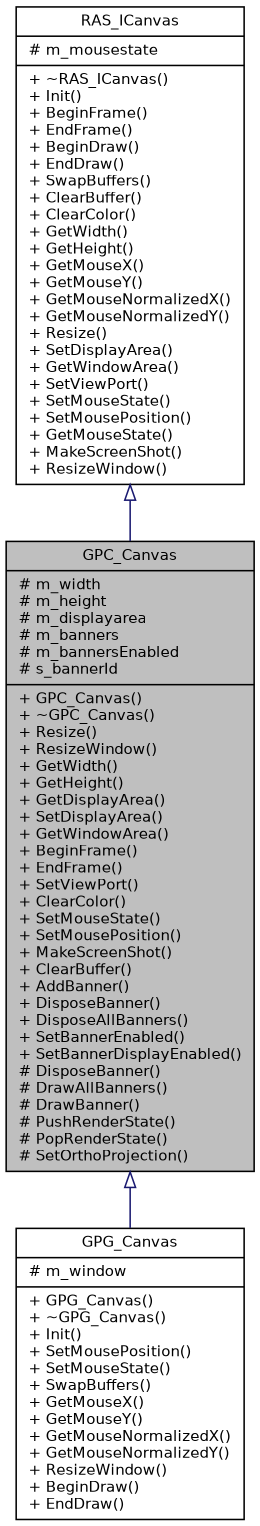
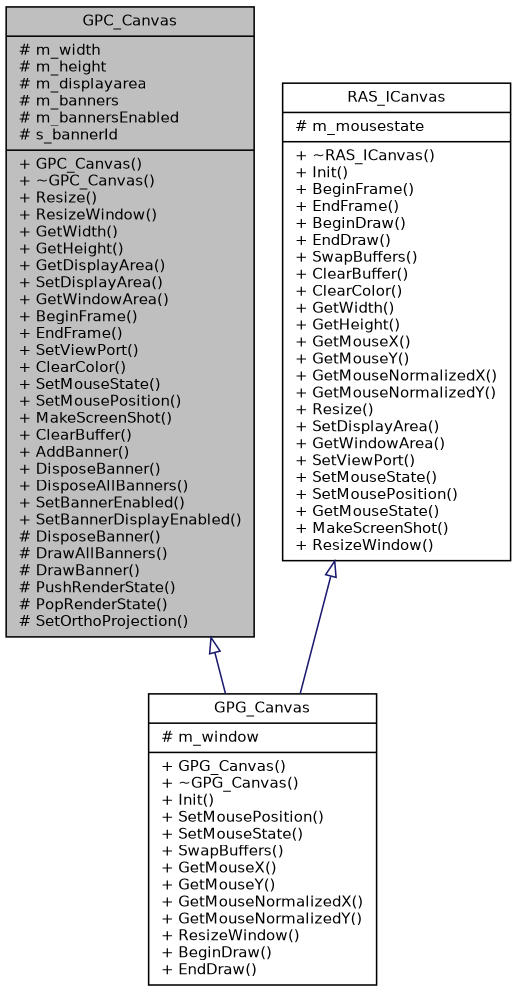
(130, 521) -> (315, 635)
